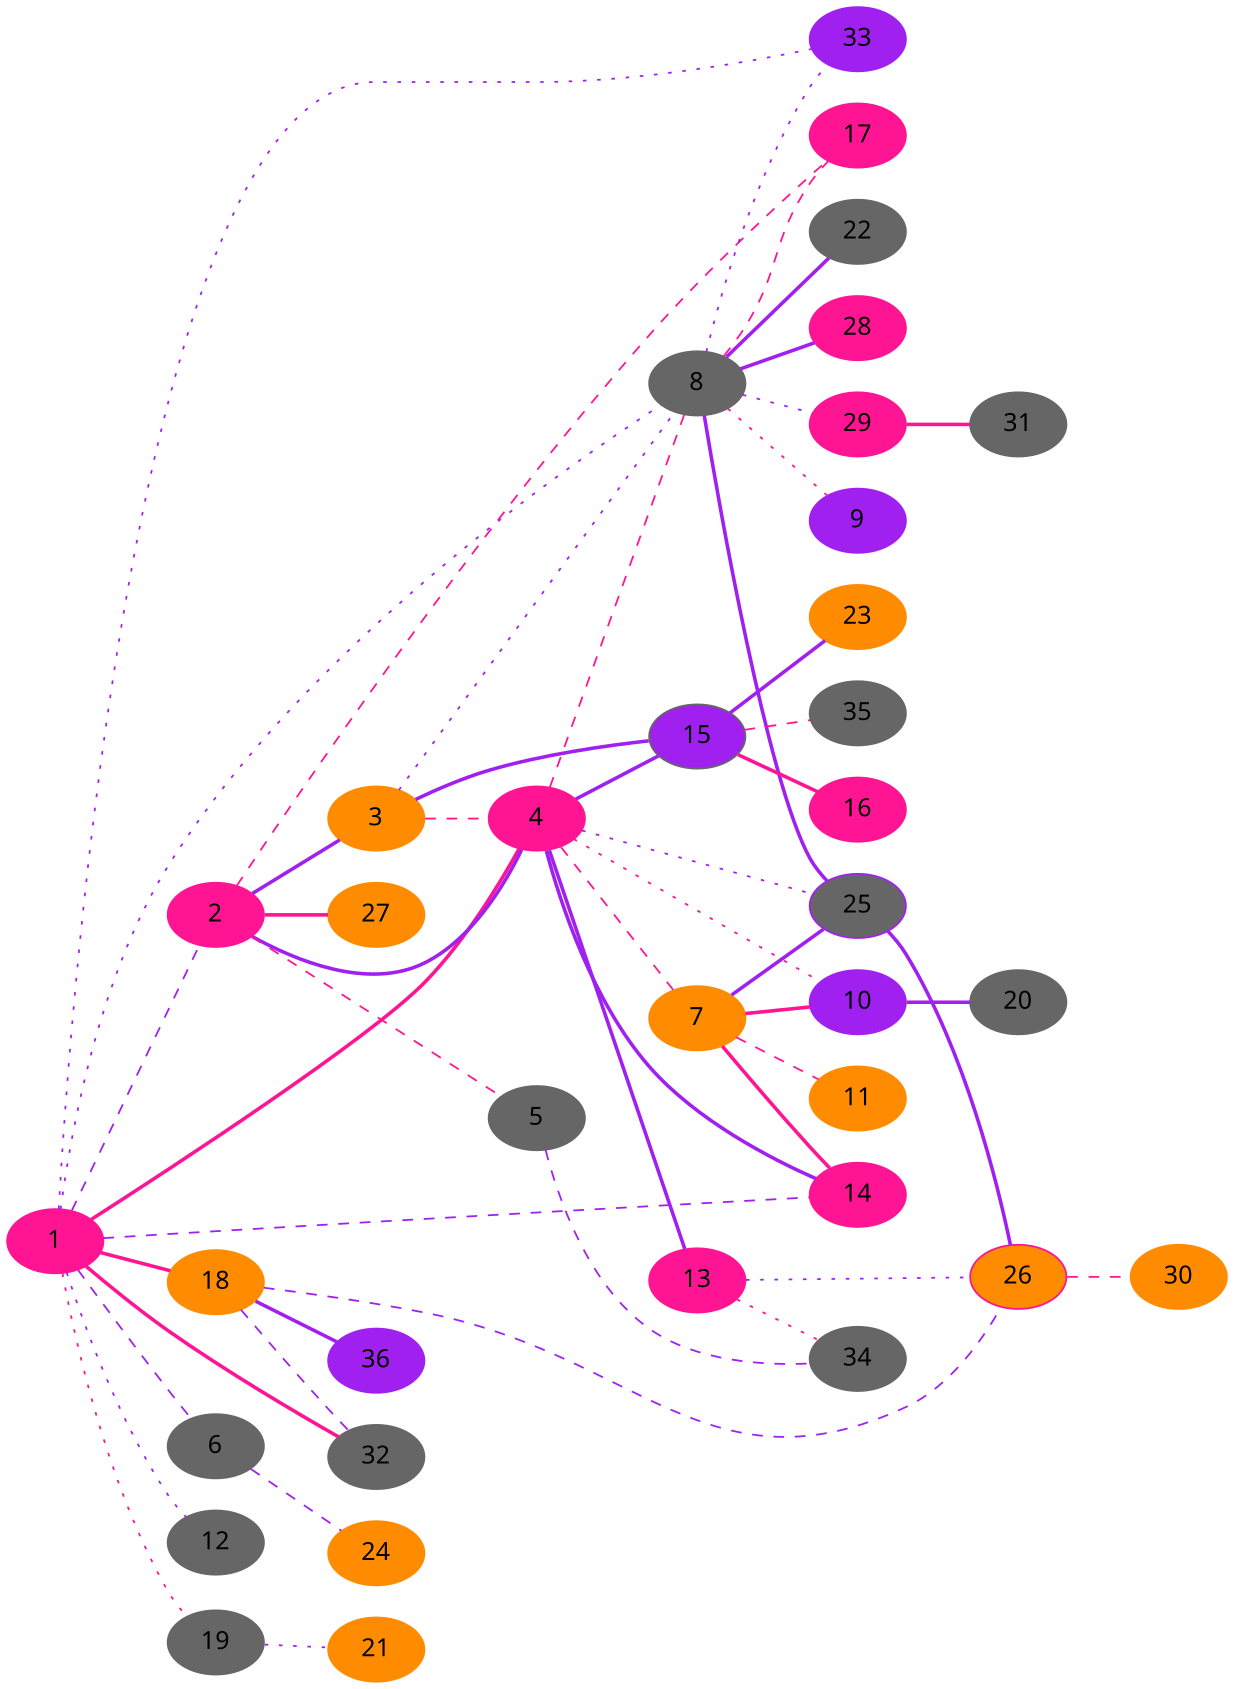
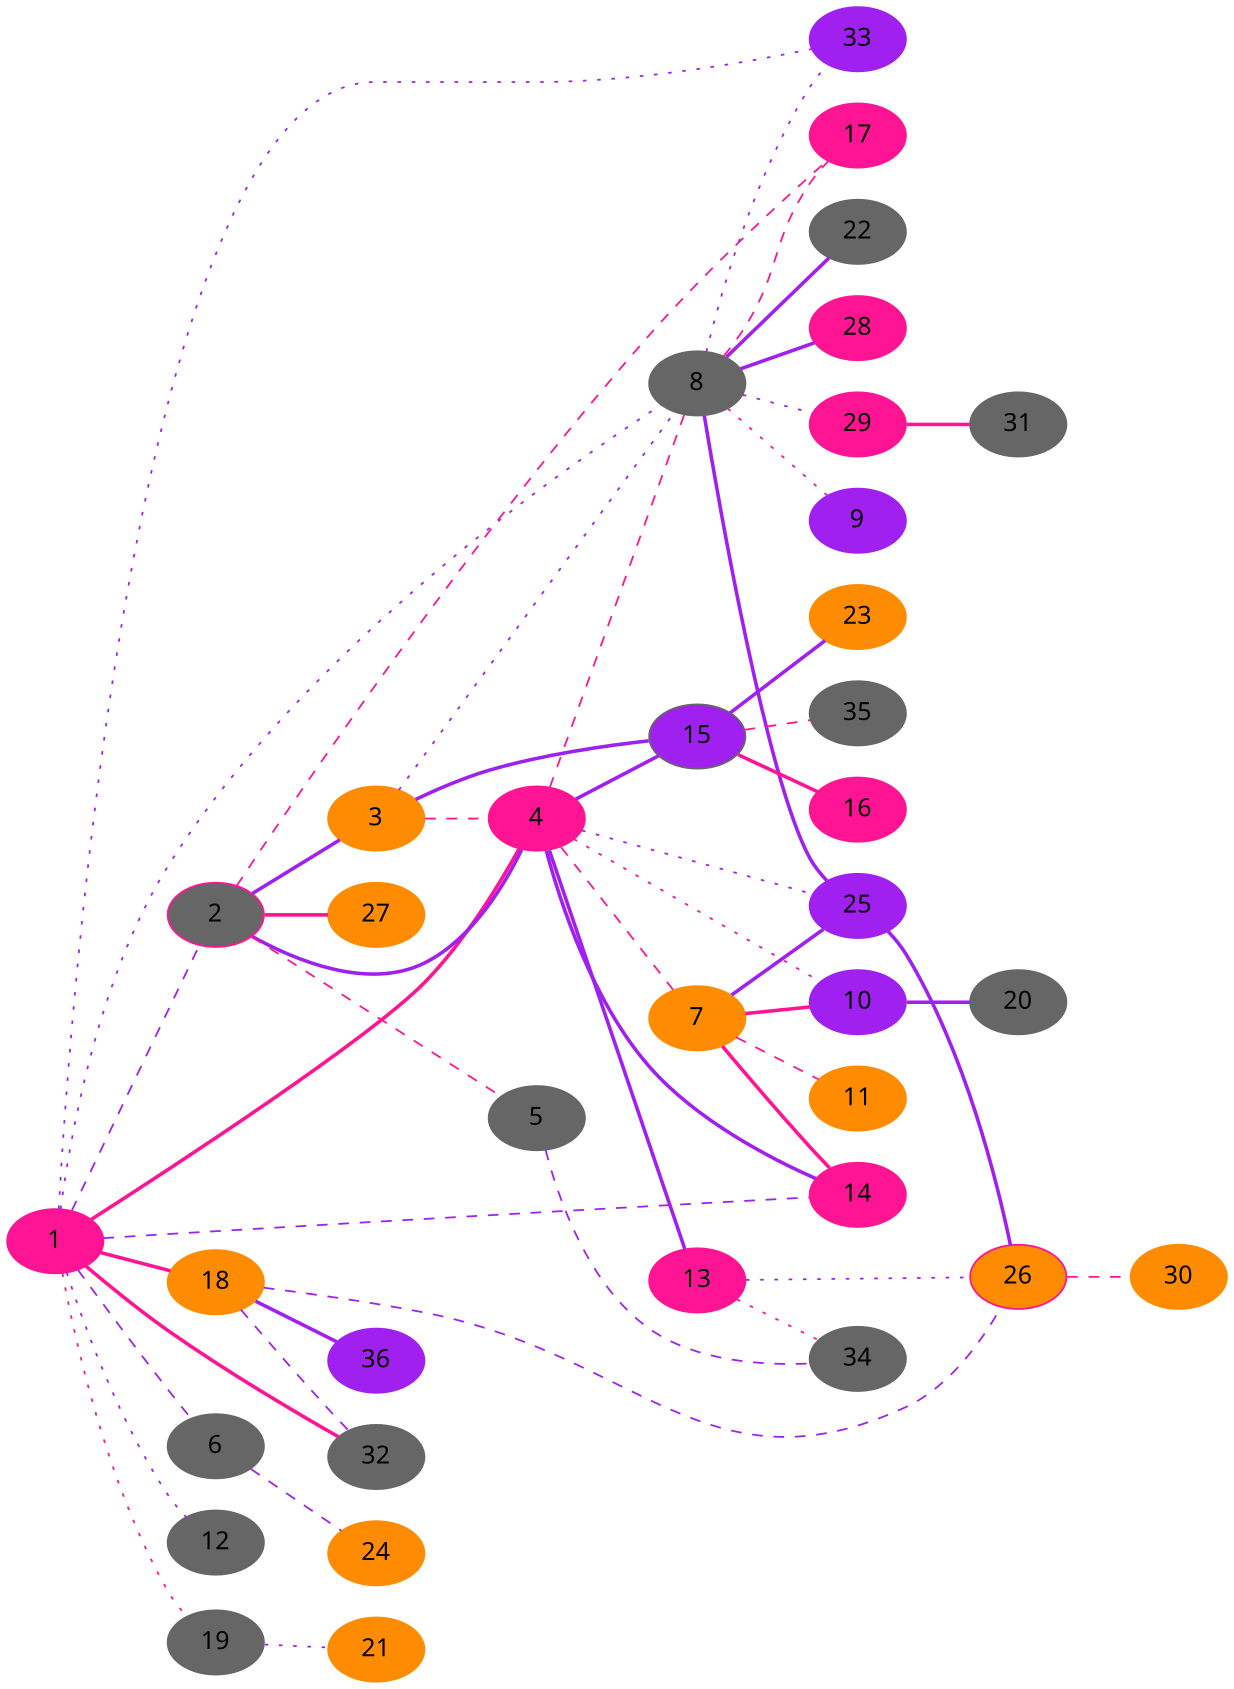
(858, 906) -> (858, 906)
(216, 915) -> (216, 915)
